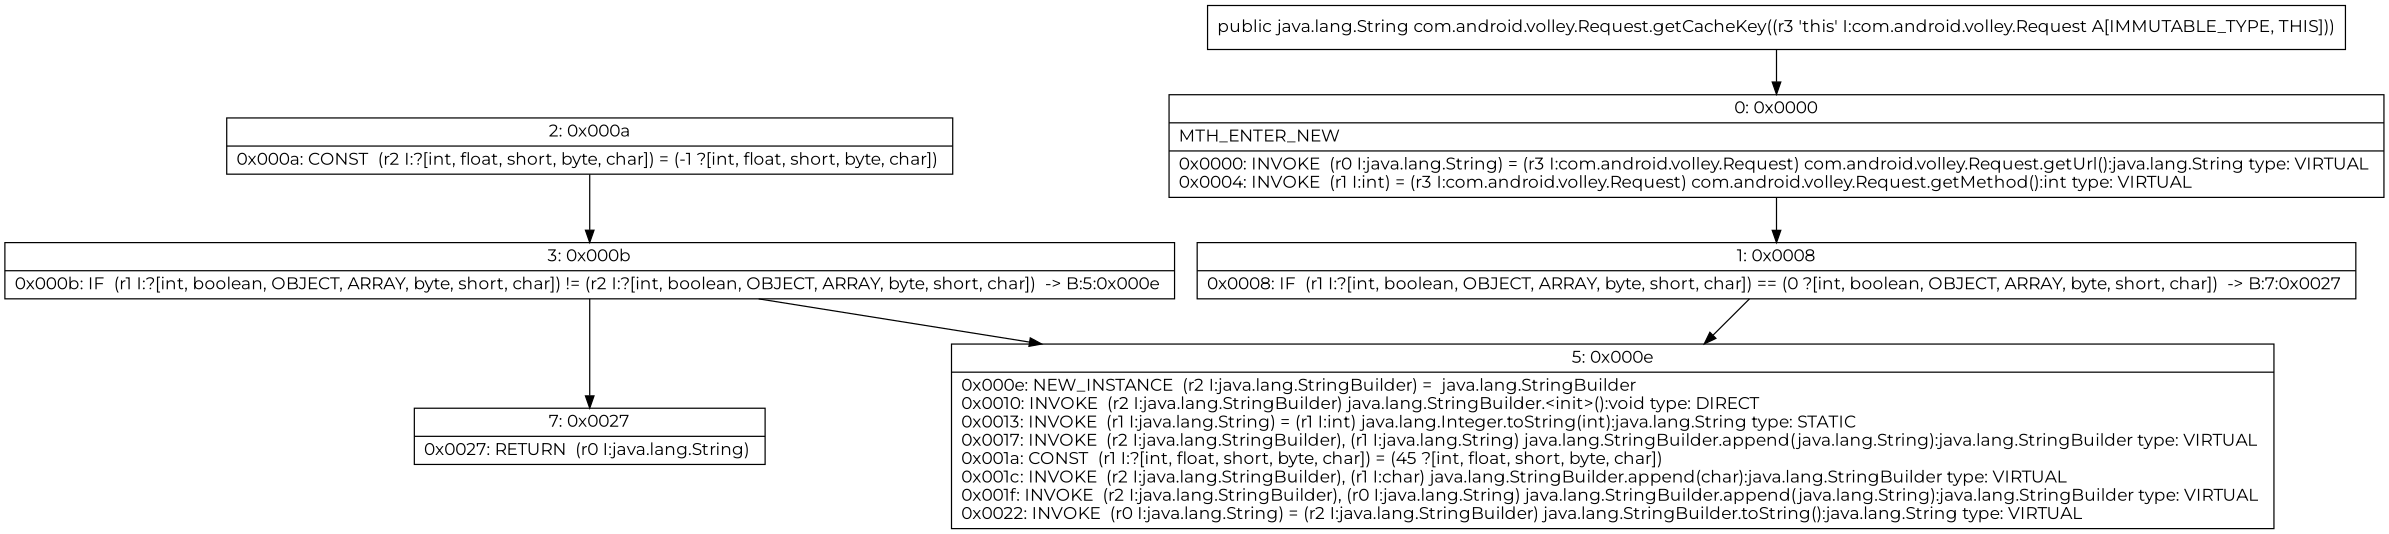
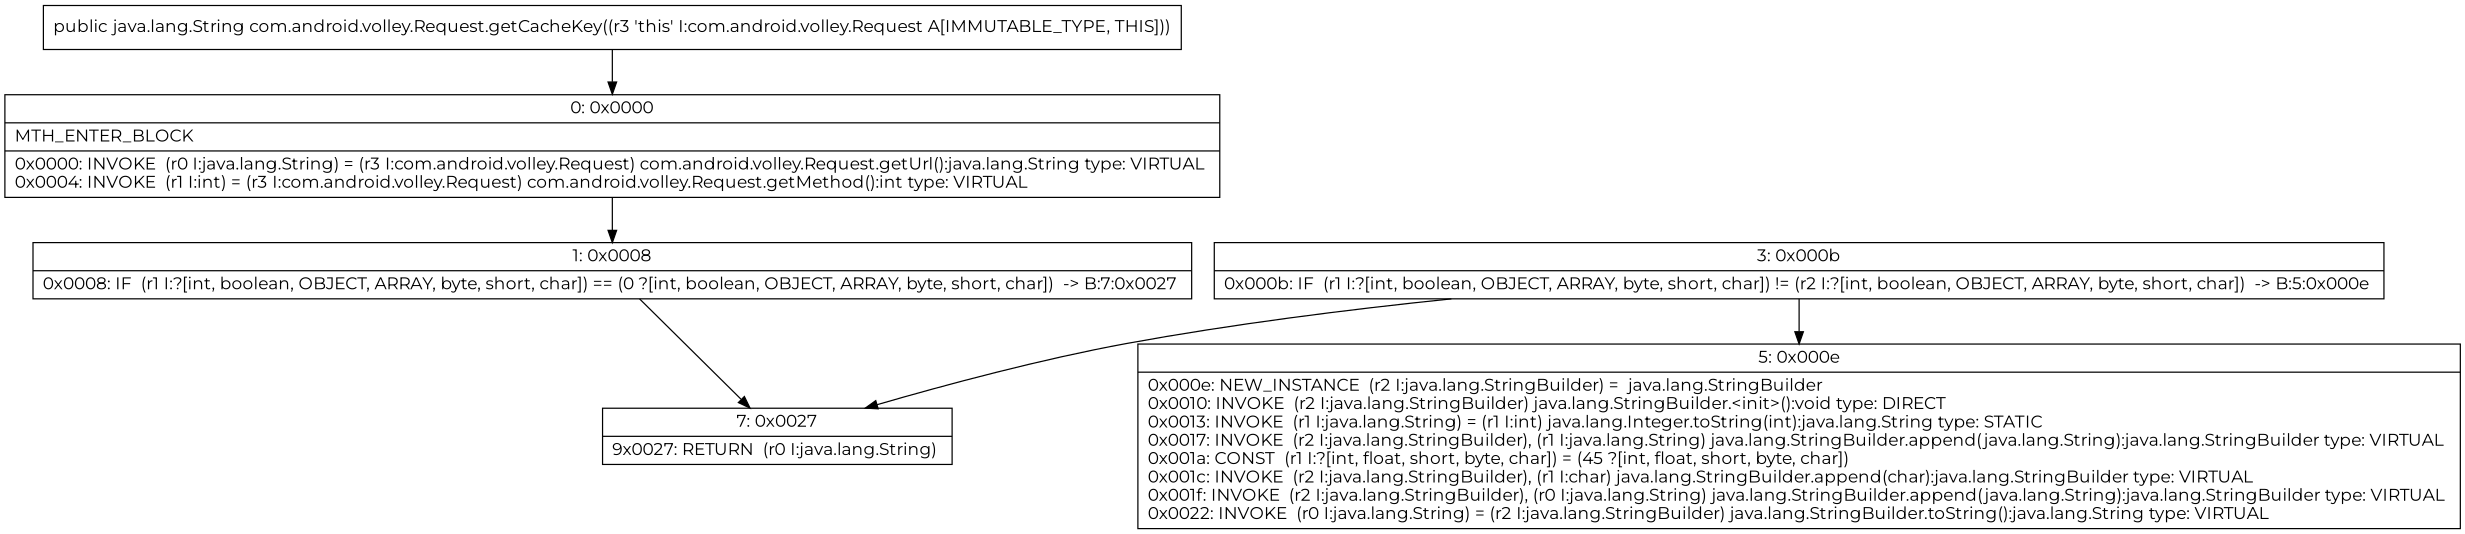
(1260, 136) -> (105, 136)
(590, 146) -> none
(1731, 317) -> (690, 349)
(590, 450) -> (777, 450)
